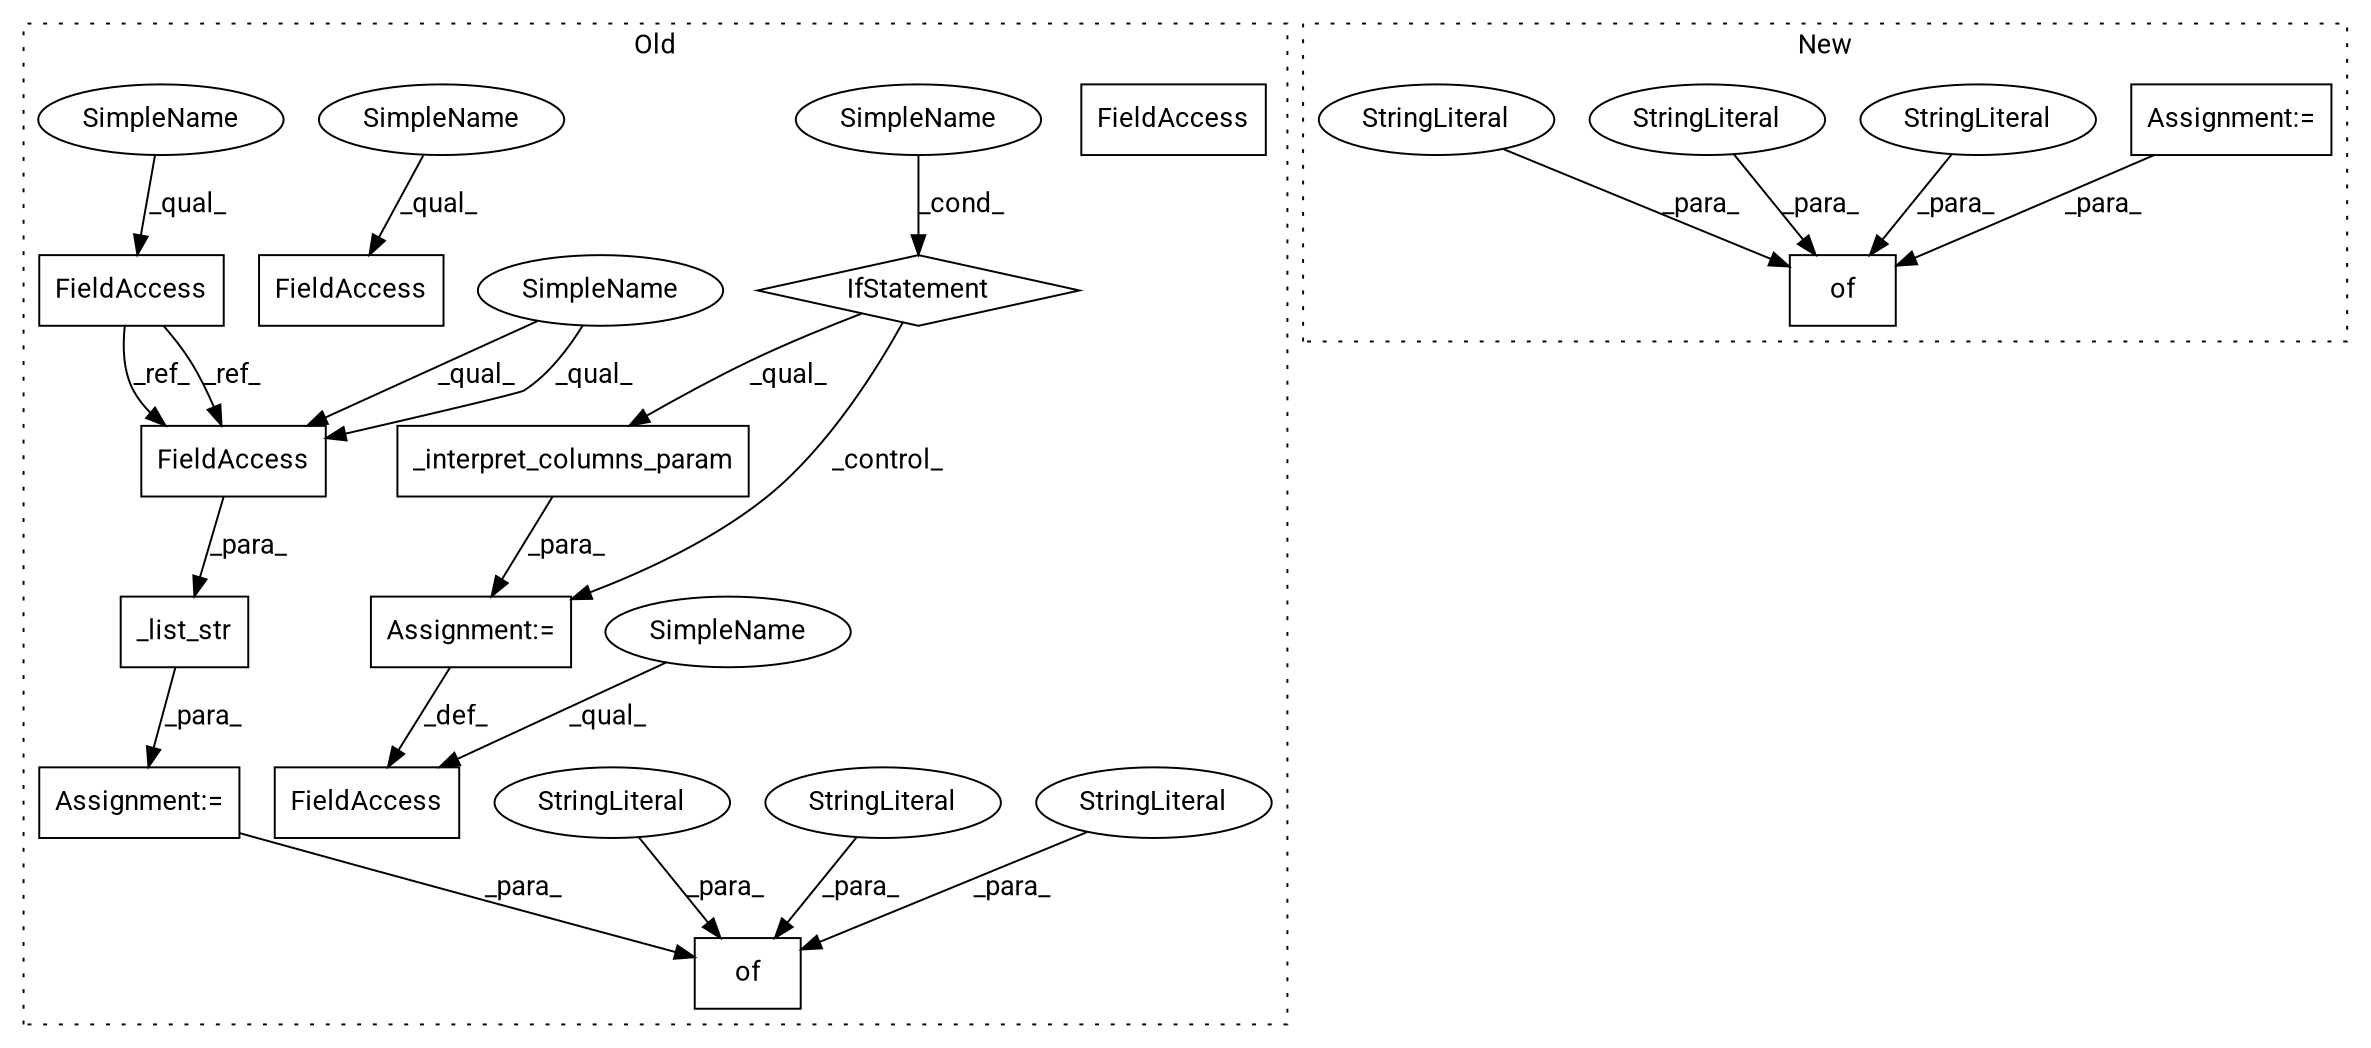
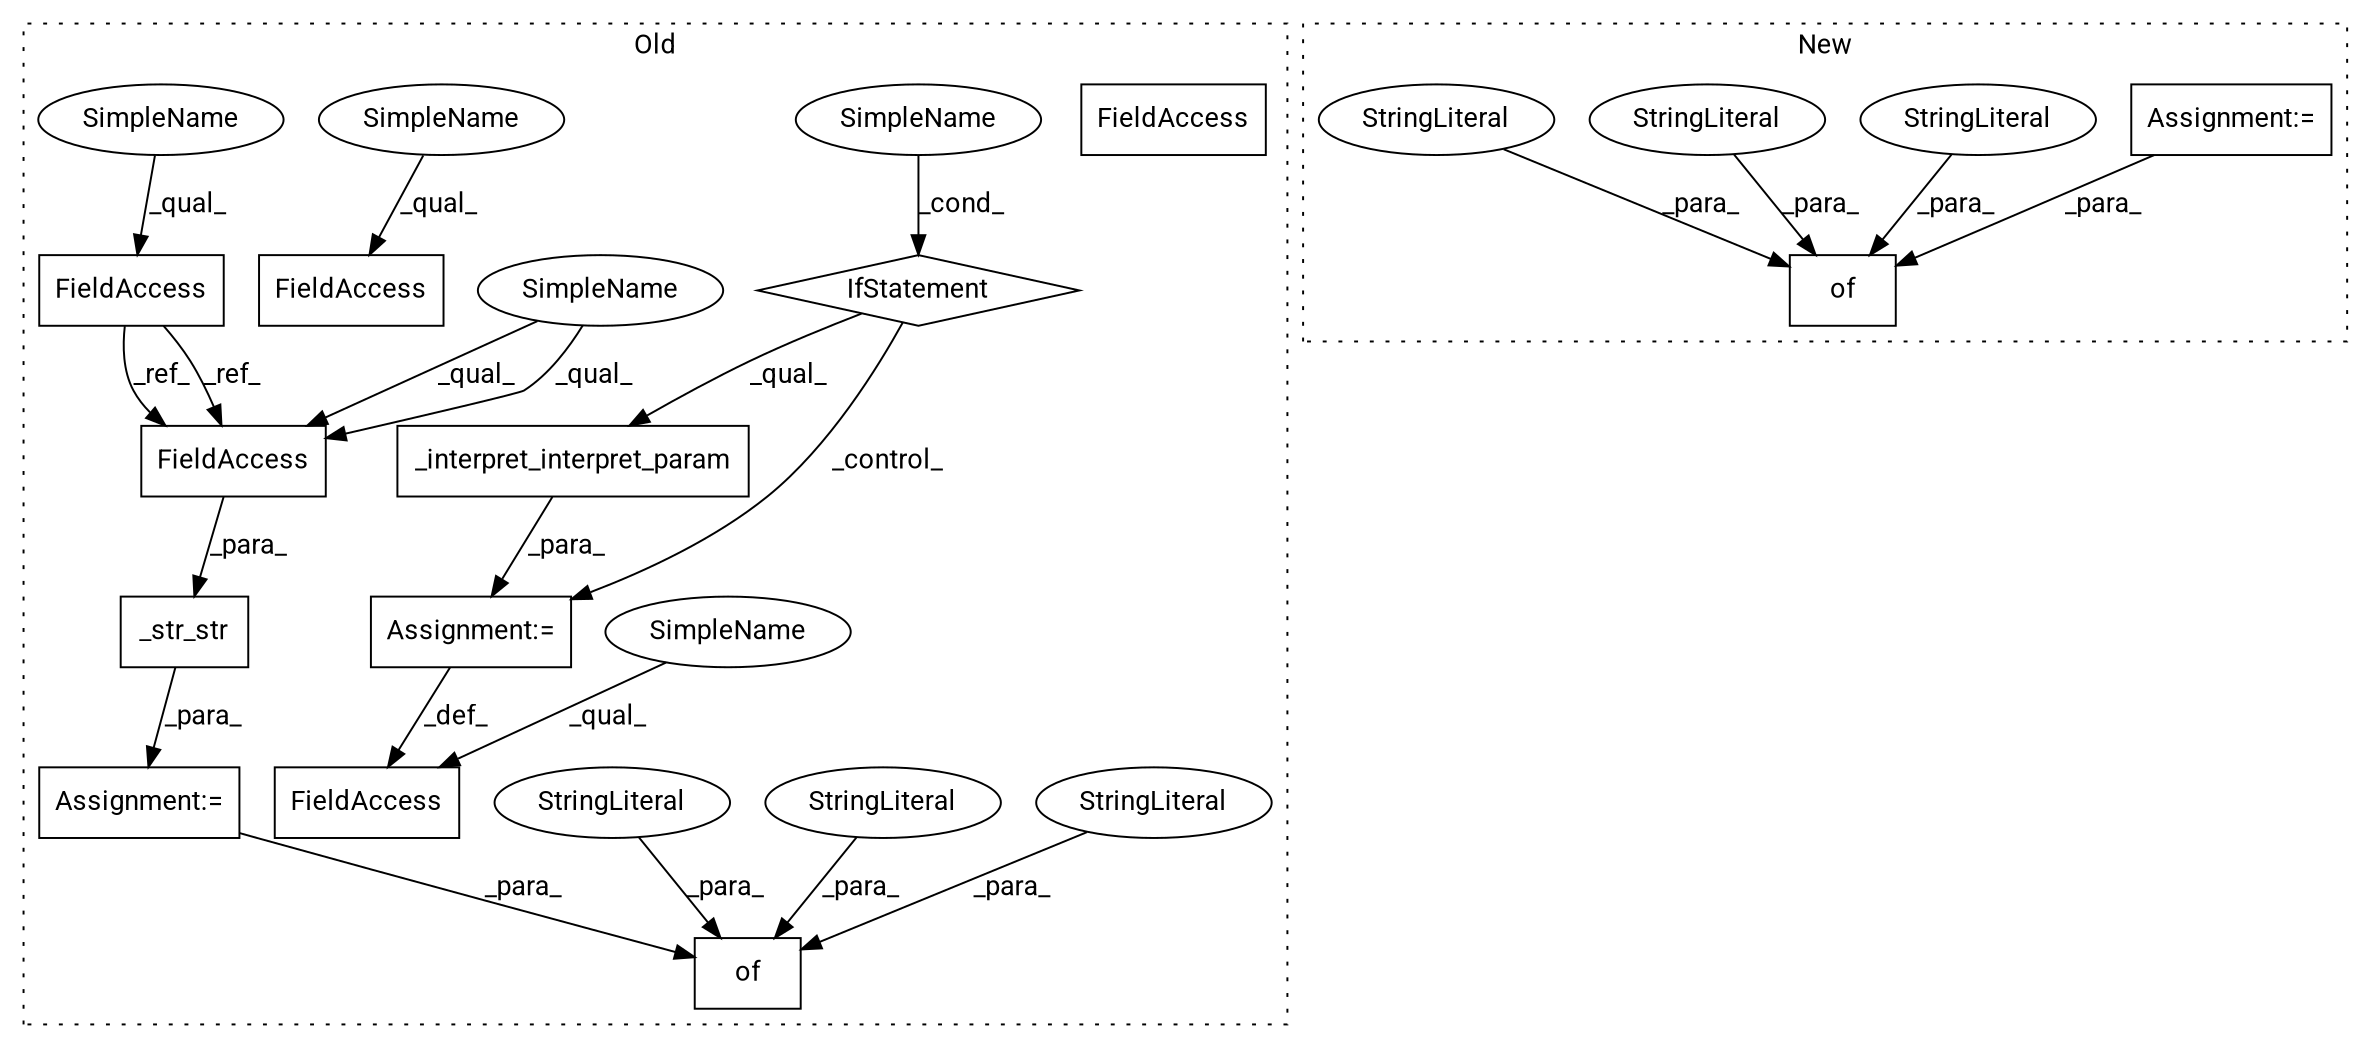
(573, 461) -> (573, 461)
(184, 632) -> (184, 632)
